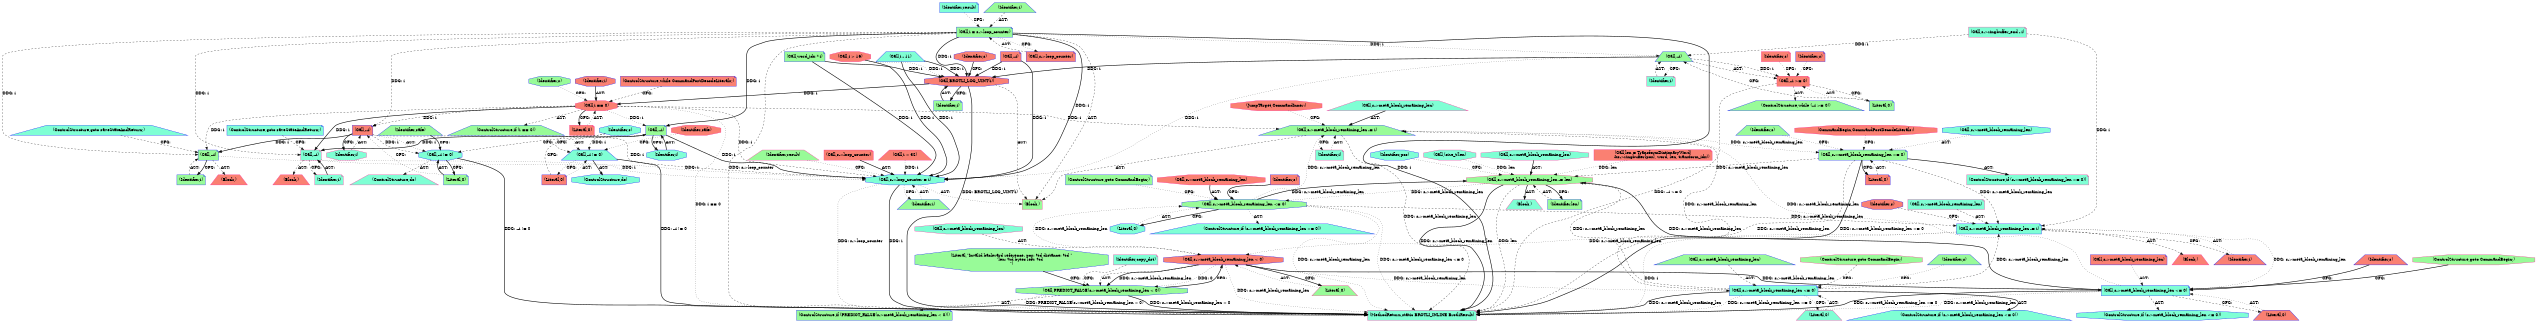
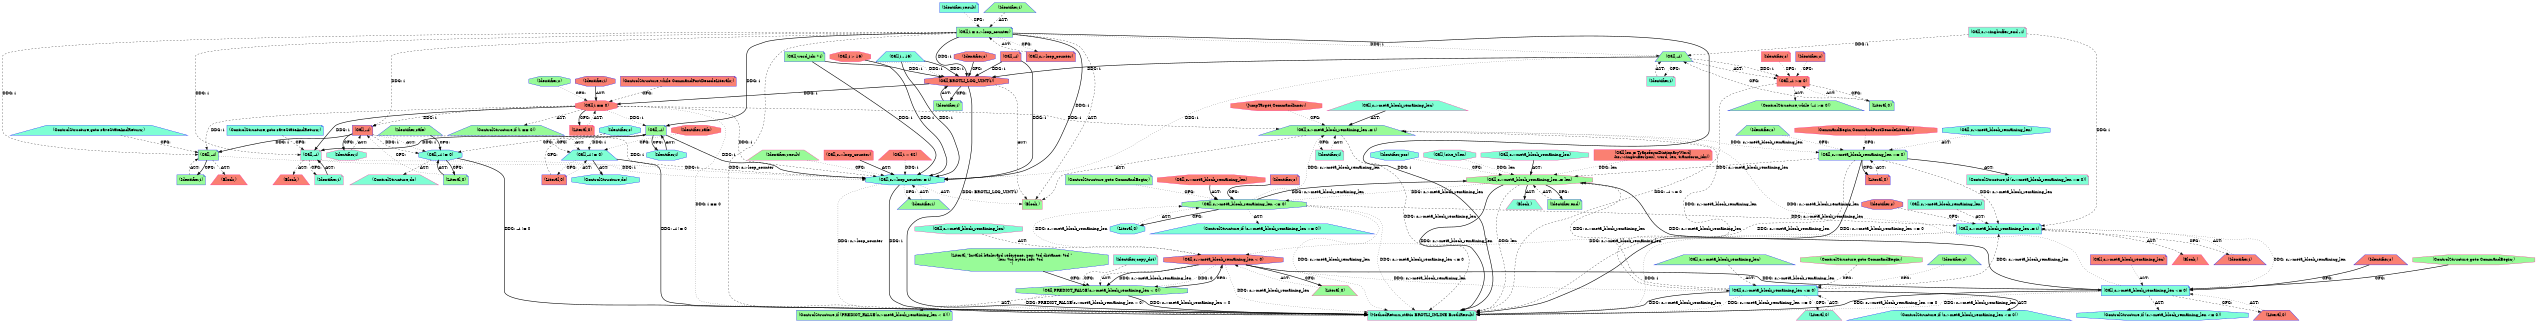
(901, 57) -> (901, 57)
(1565, 204) -> (1565, 204)
